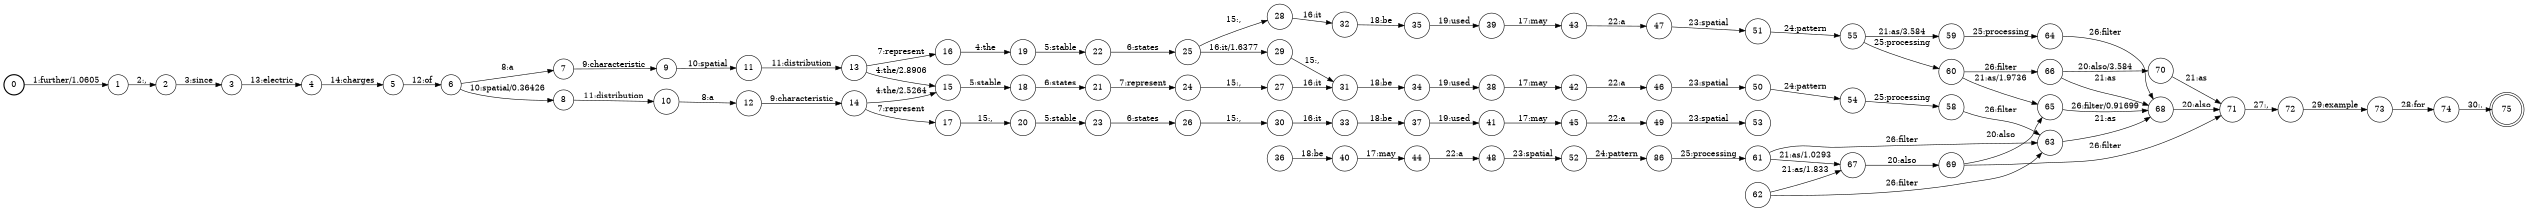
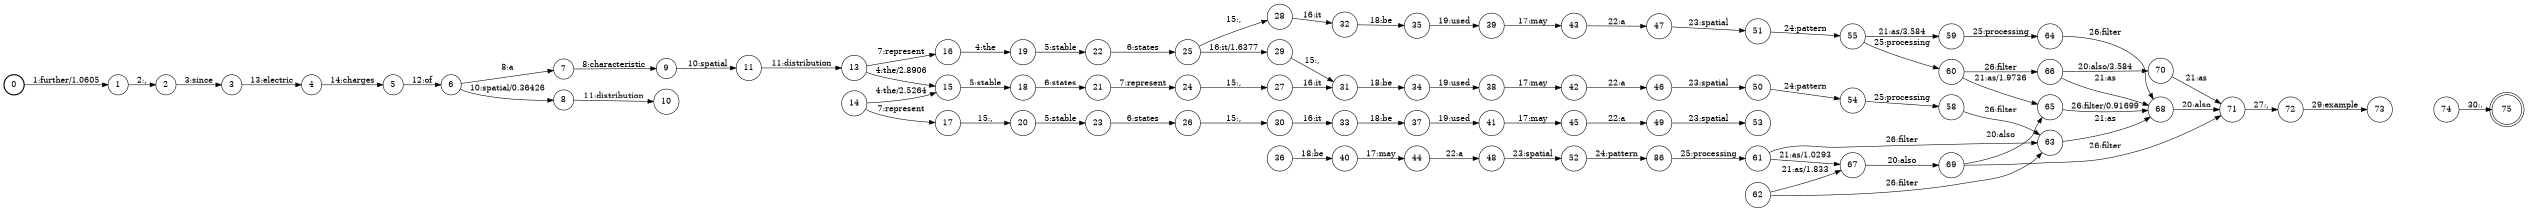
(614, 65) -> (614, 65)
(749, 103) -> none
(2410, 110) -> none
